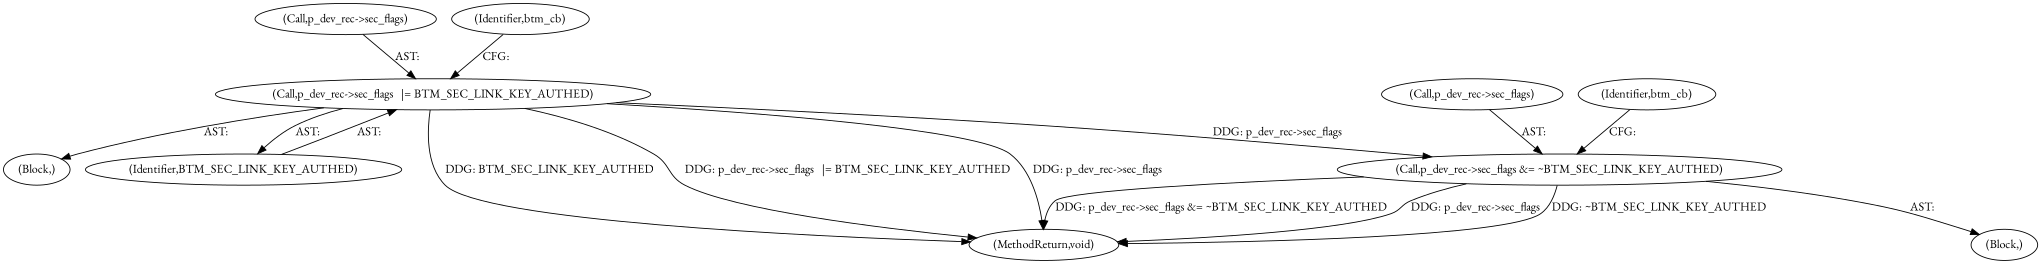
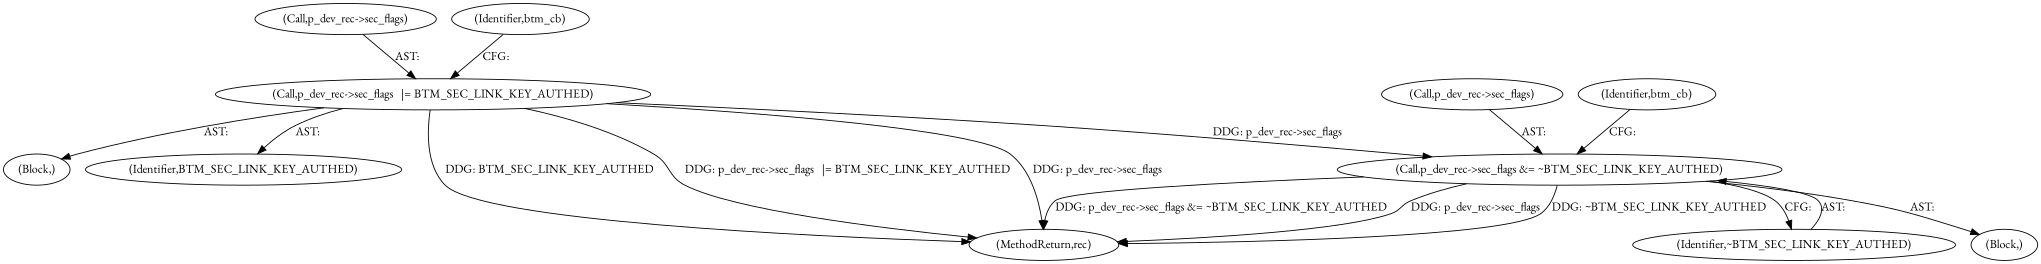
(335, 134) -> none
(1044, 245) -> (1044, 245)
none -> (1794, 245)
